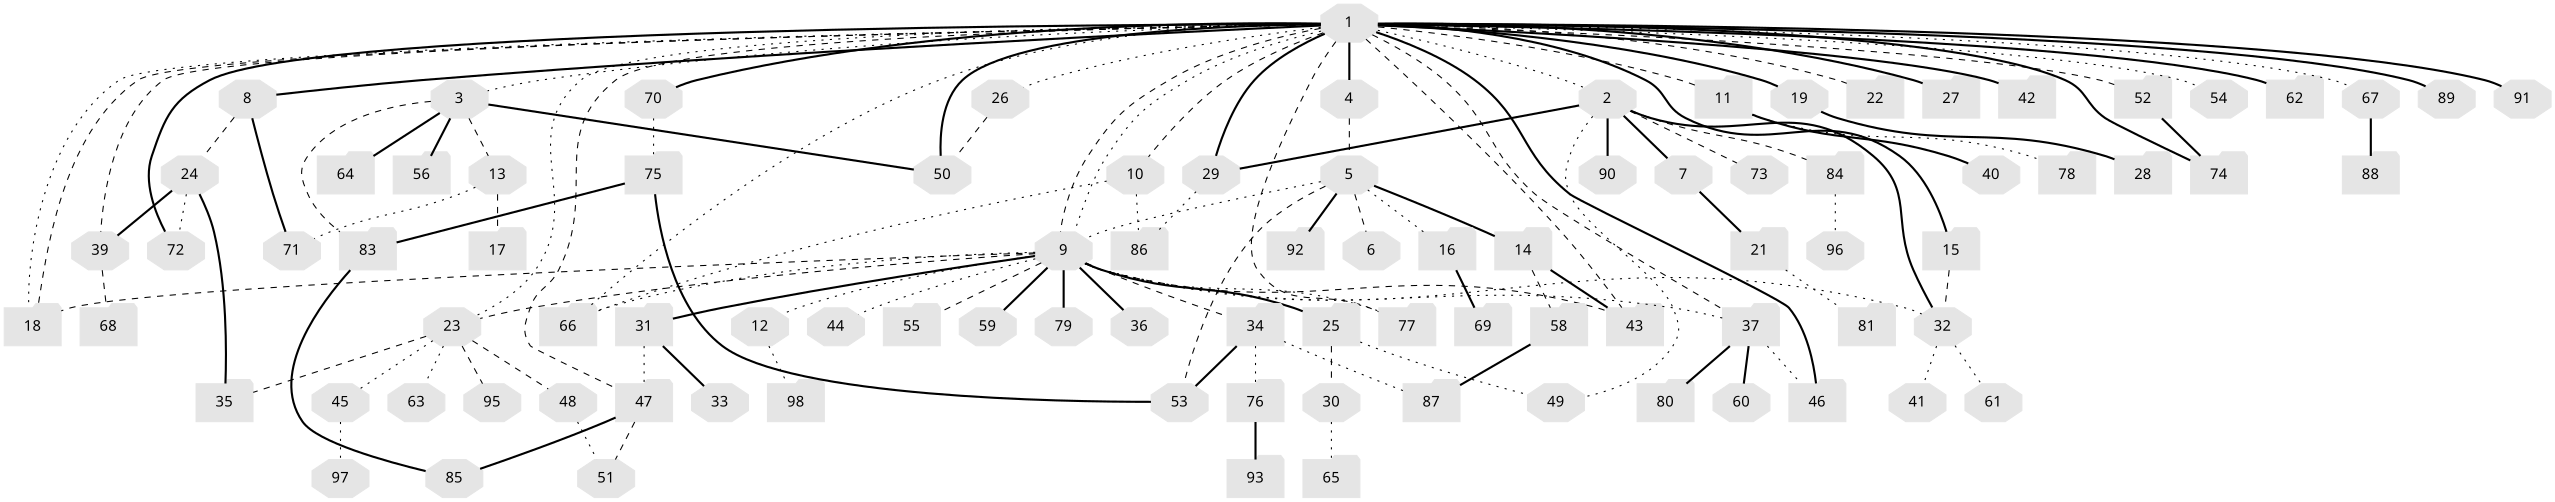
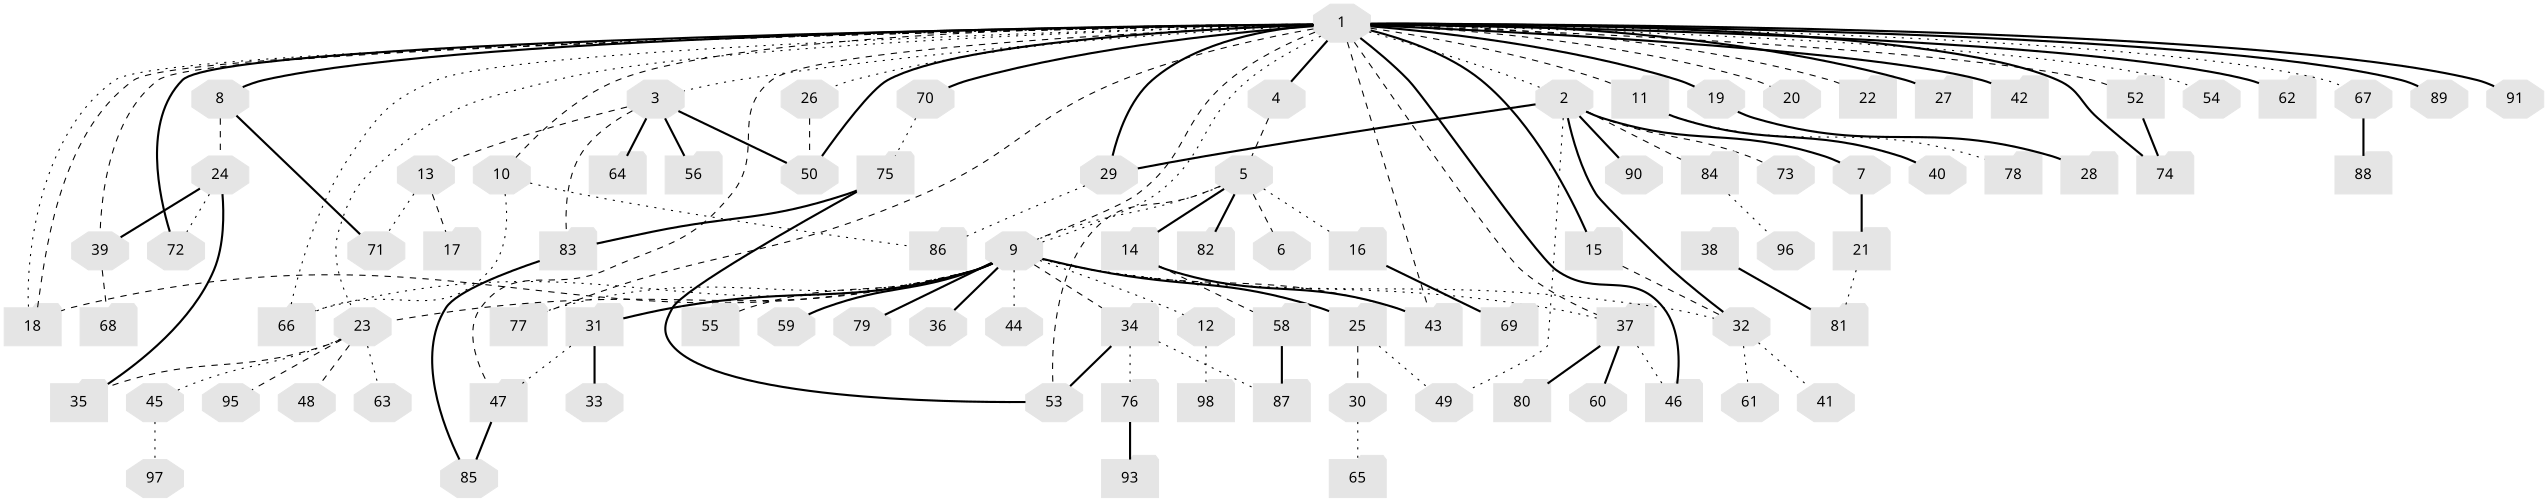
none -> (1792, 99)
(1296, 251) -> (1206, 251)
none -> (1710, 251)
(606, 479) -> none
